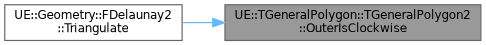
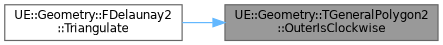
(353, 23) -> (331, 23)
